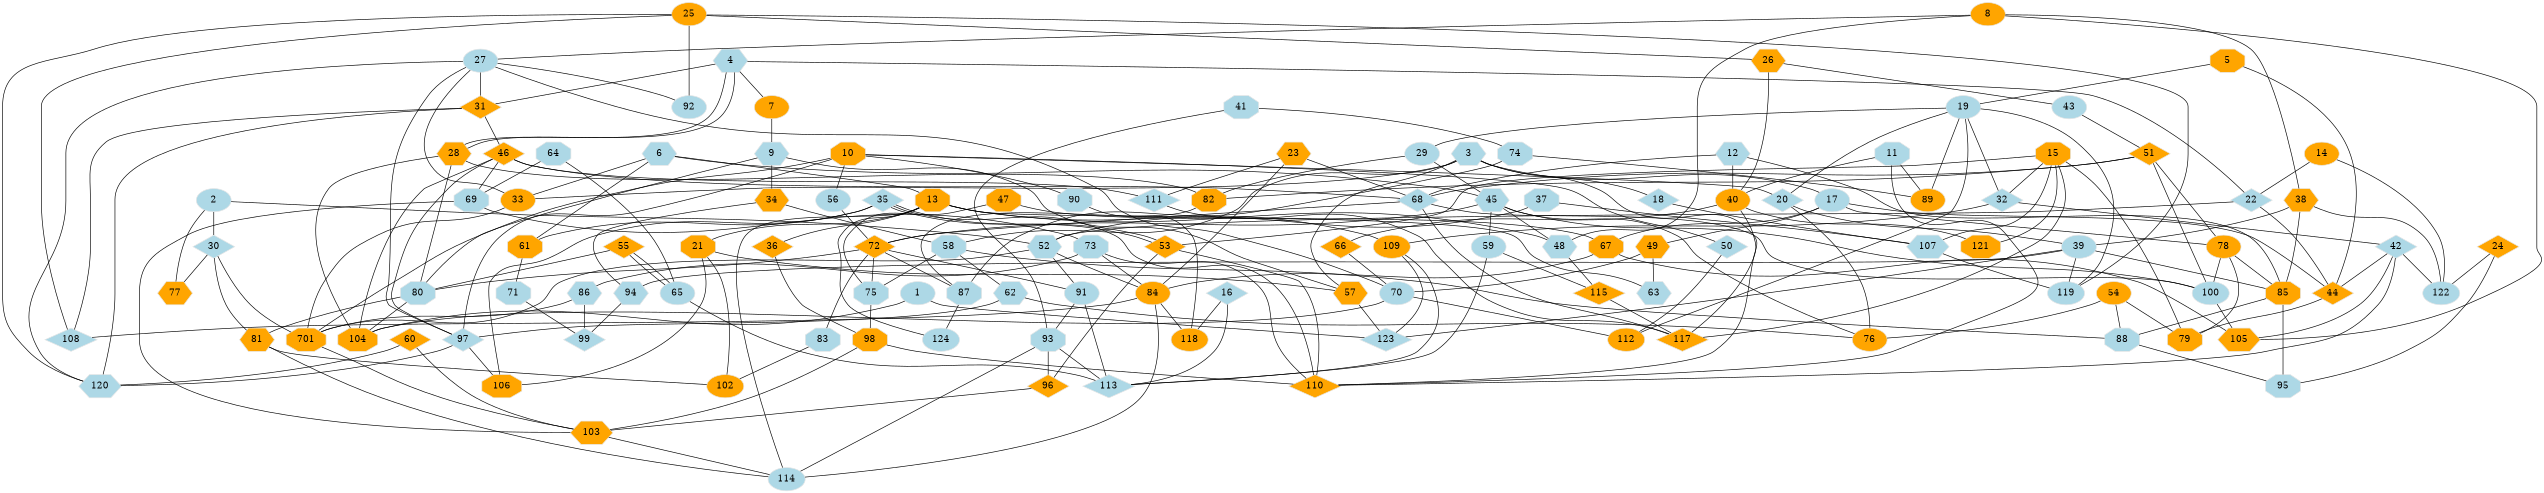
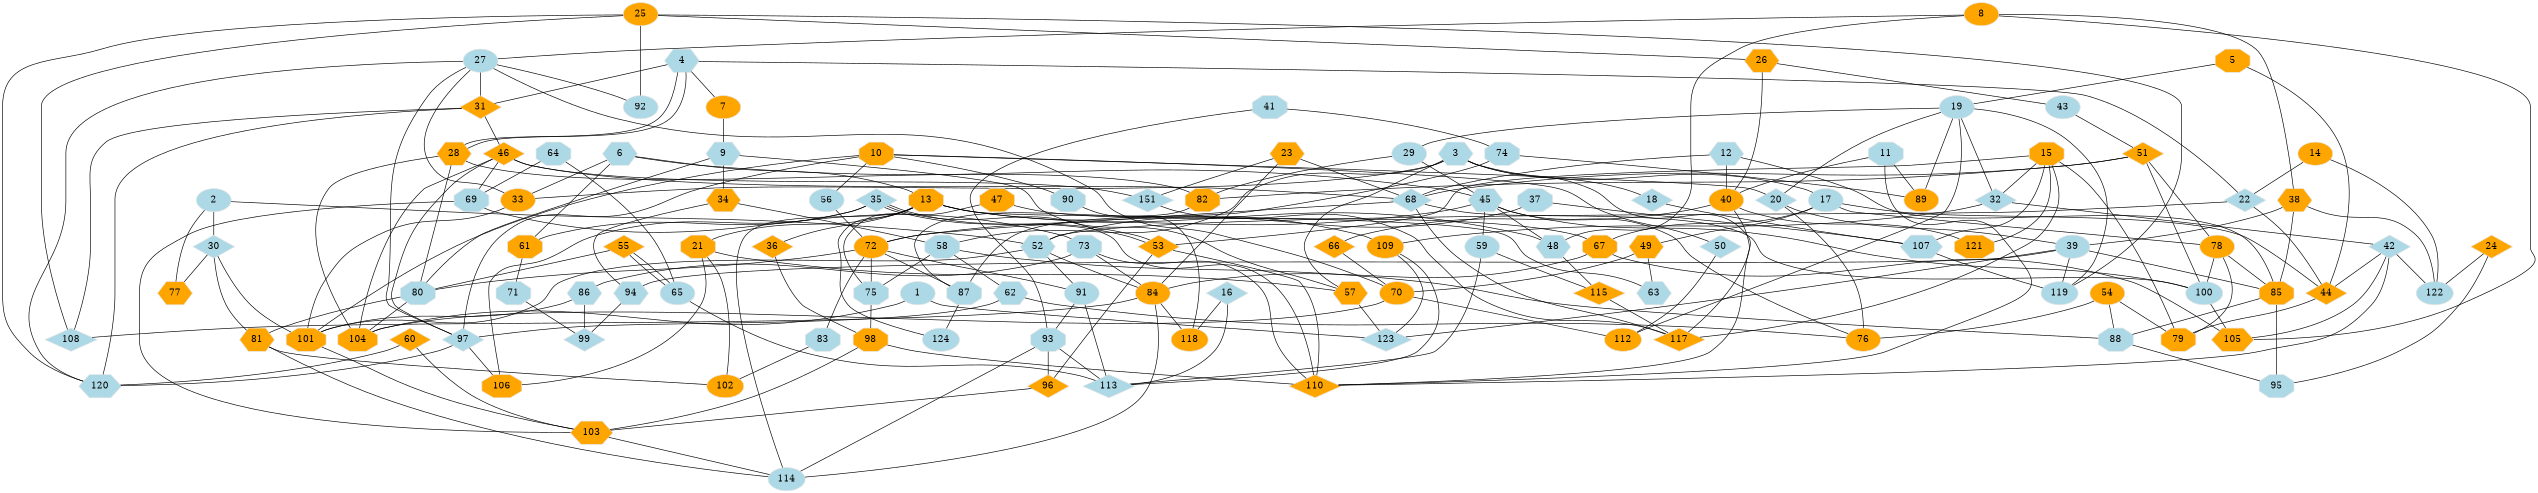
(1154, 200) -> (1148, 200)
(874, 247) -> (871, 247)
(1397, 293) -> (1397, 293)
(306, 340) -> (306, 340)
